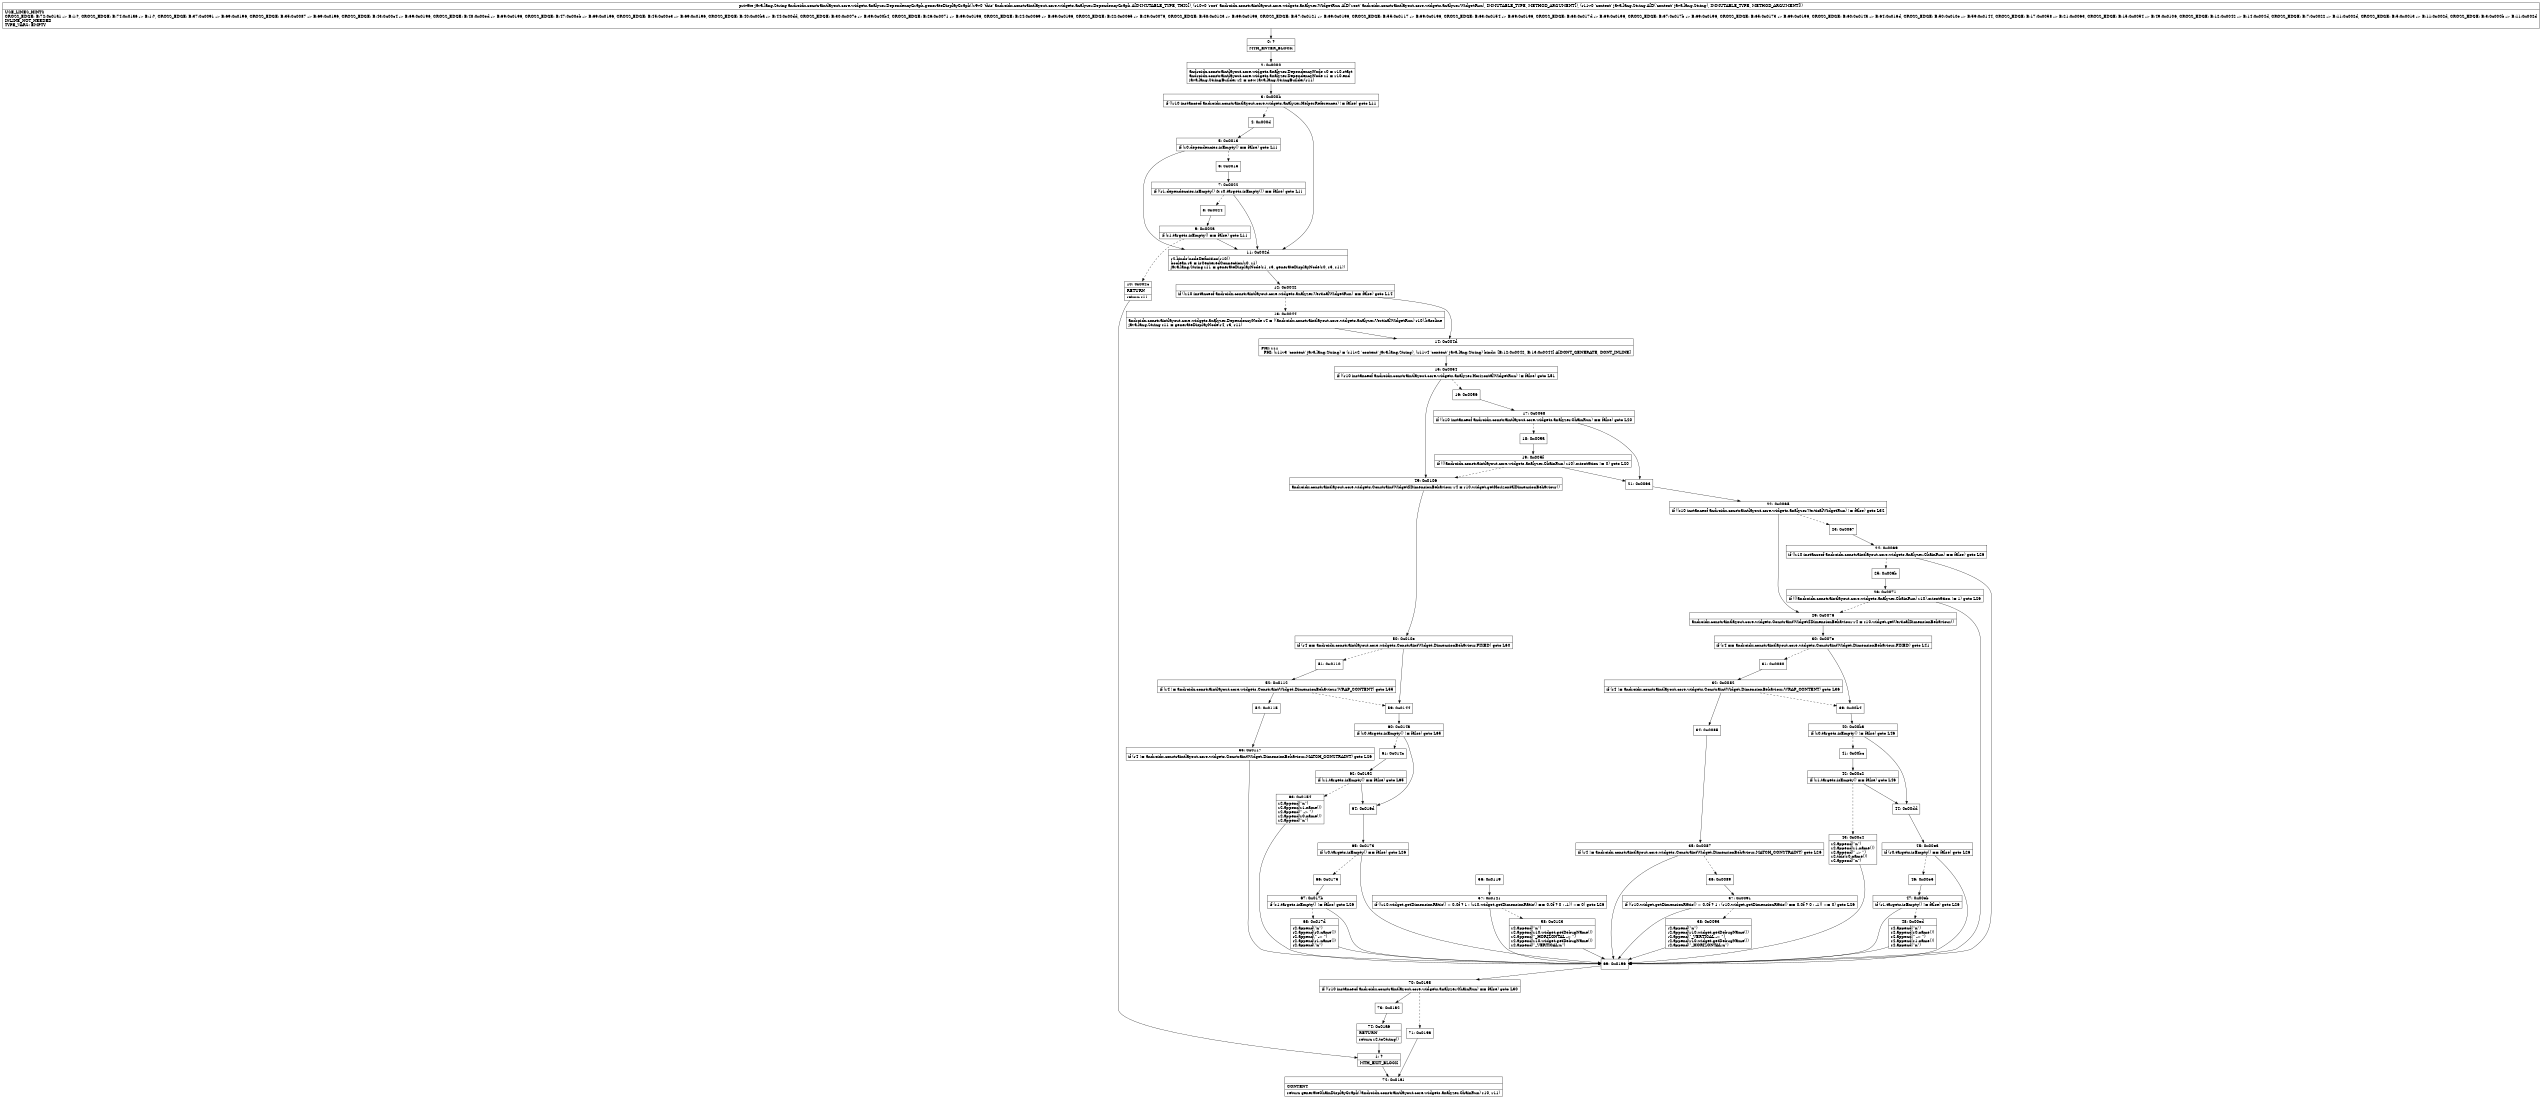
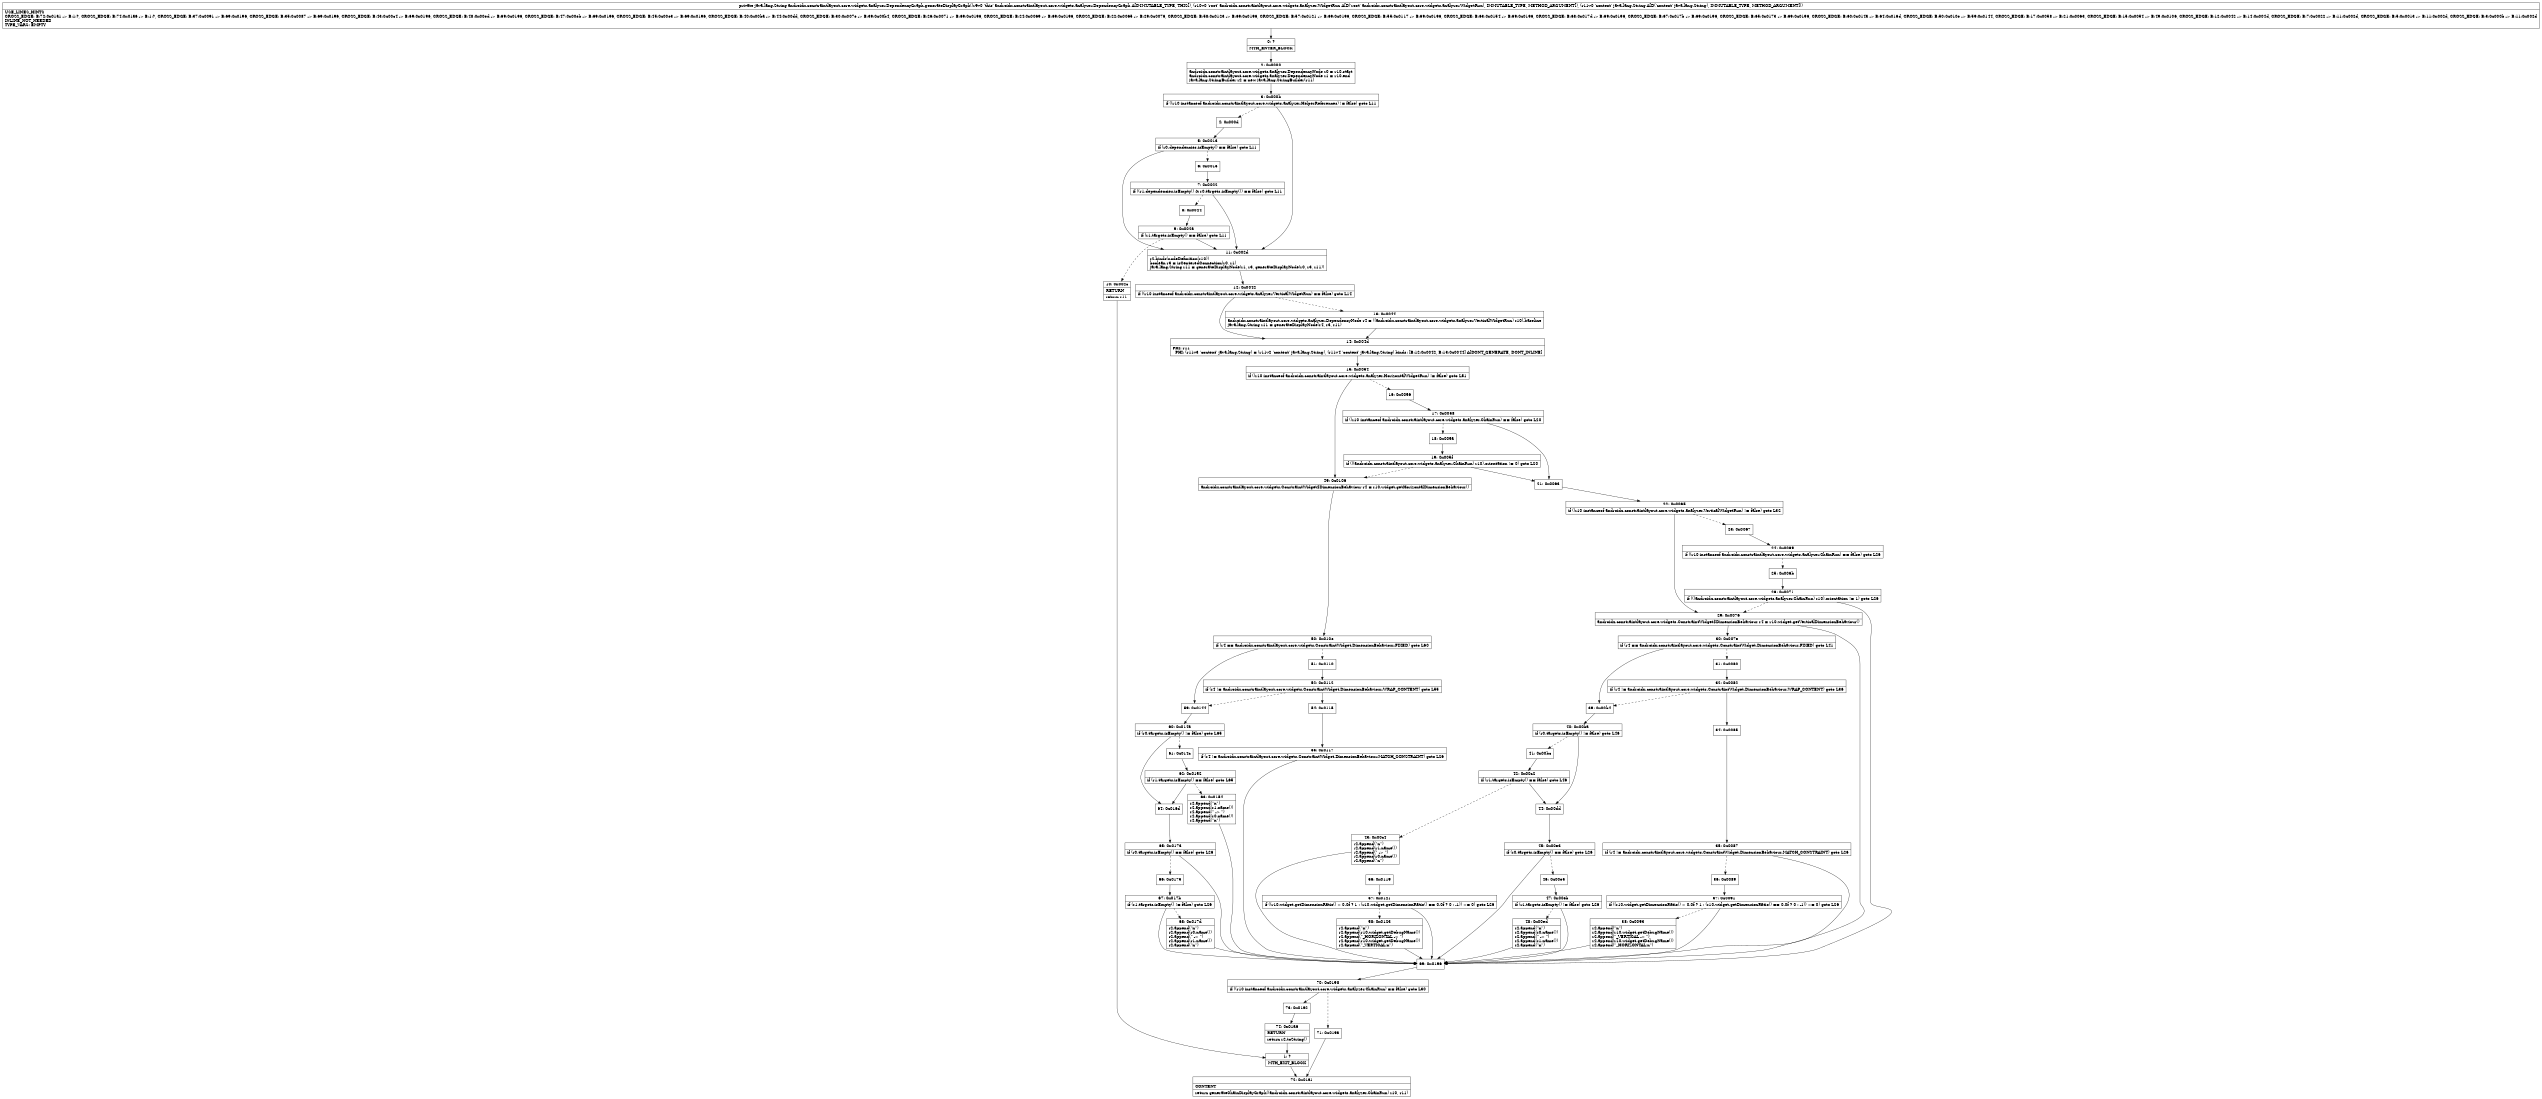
(1849, 857) -> (1375, 857)
(1991, 903) -> (1822, 934)
